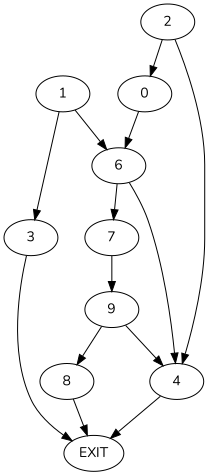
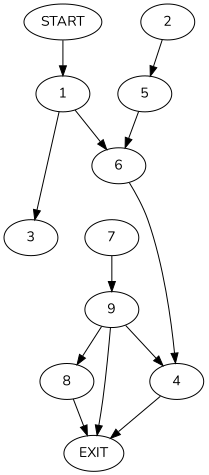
none -> (63, 22)
(145, 94) -> (145, 94)
(205, 196) -> none
(116, 197) -> none
(19, 352) -> (106, 377)
